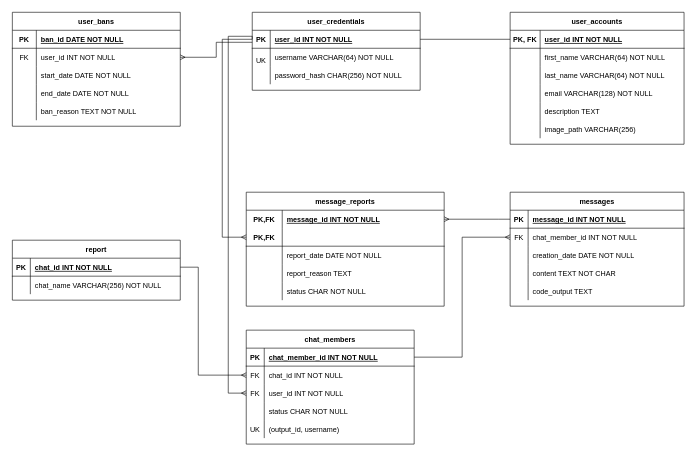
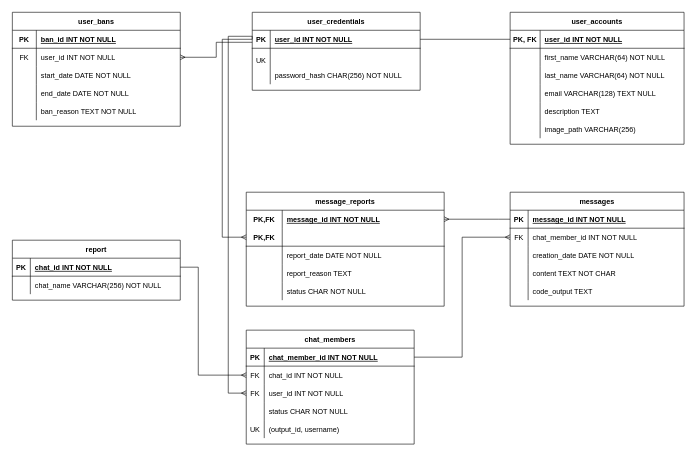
(77, 40) -> (75, 40)
(345, 57) -> none
(595, 94) -> (597, 94)
